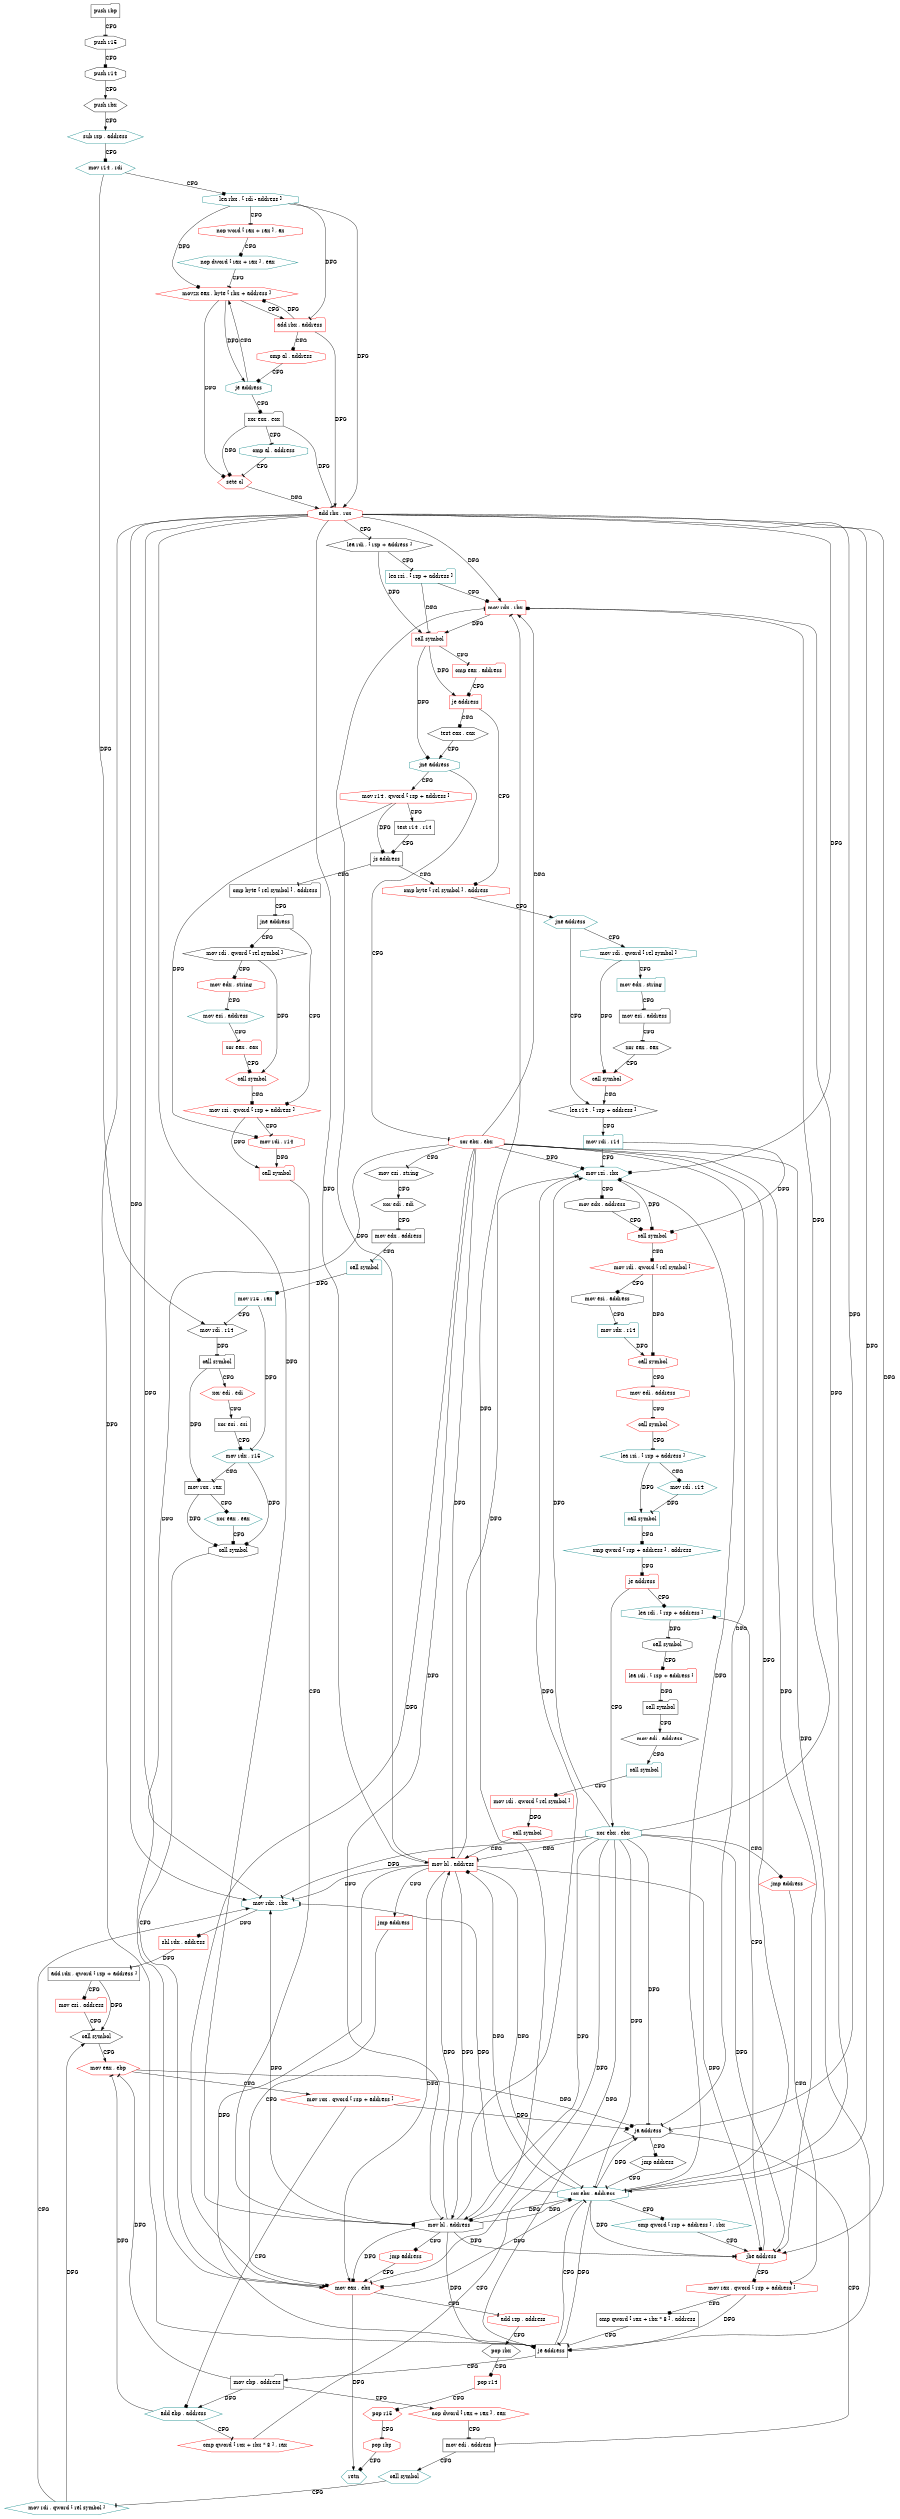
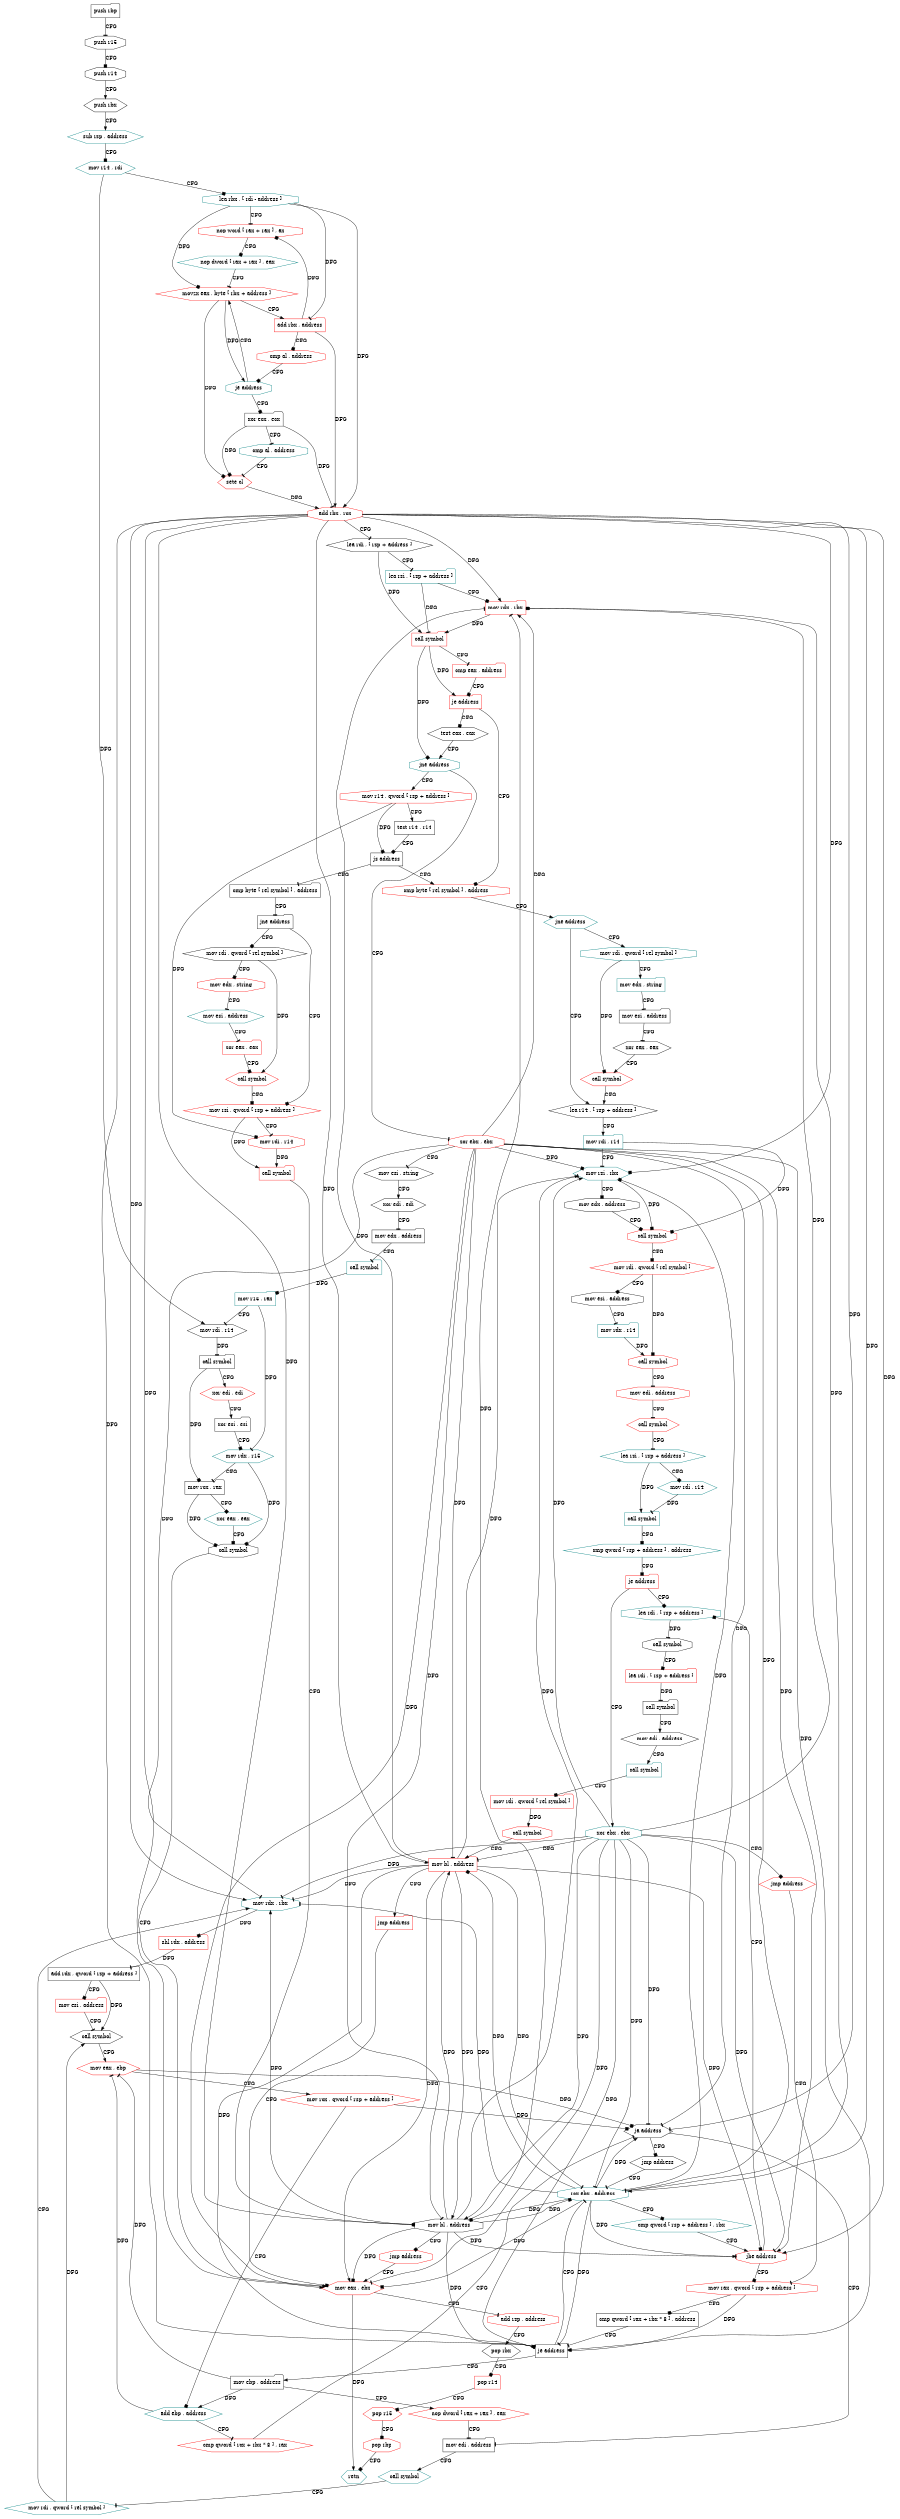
(282, 308) -> (307, 273)
(382, 2429) -> (382, 2429)
